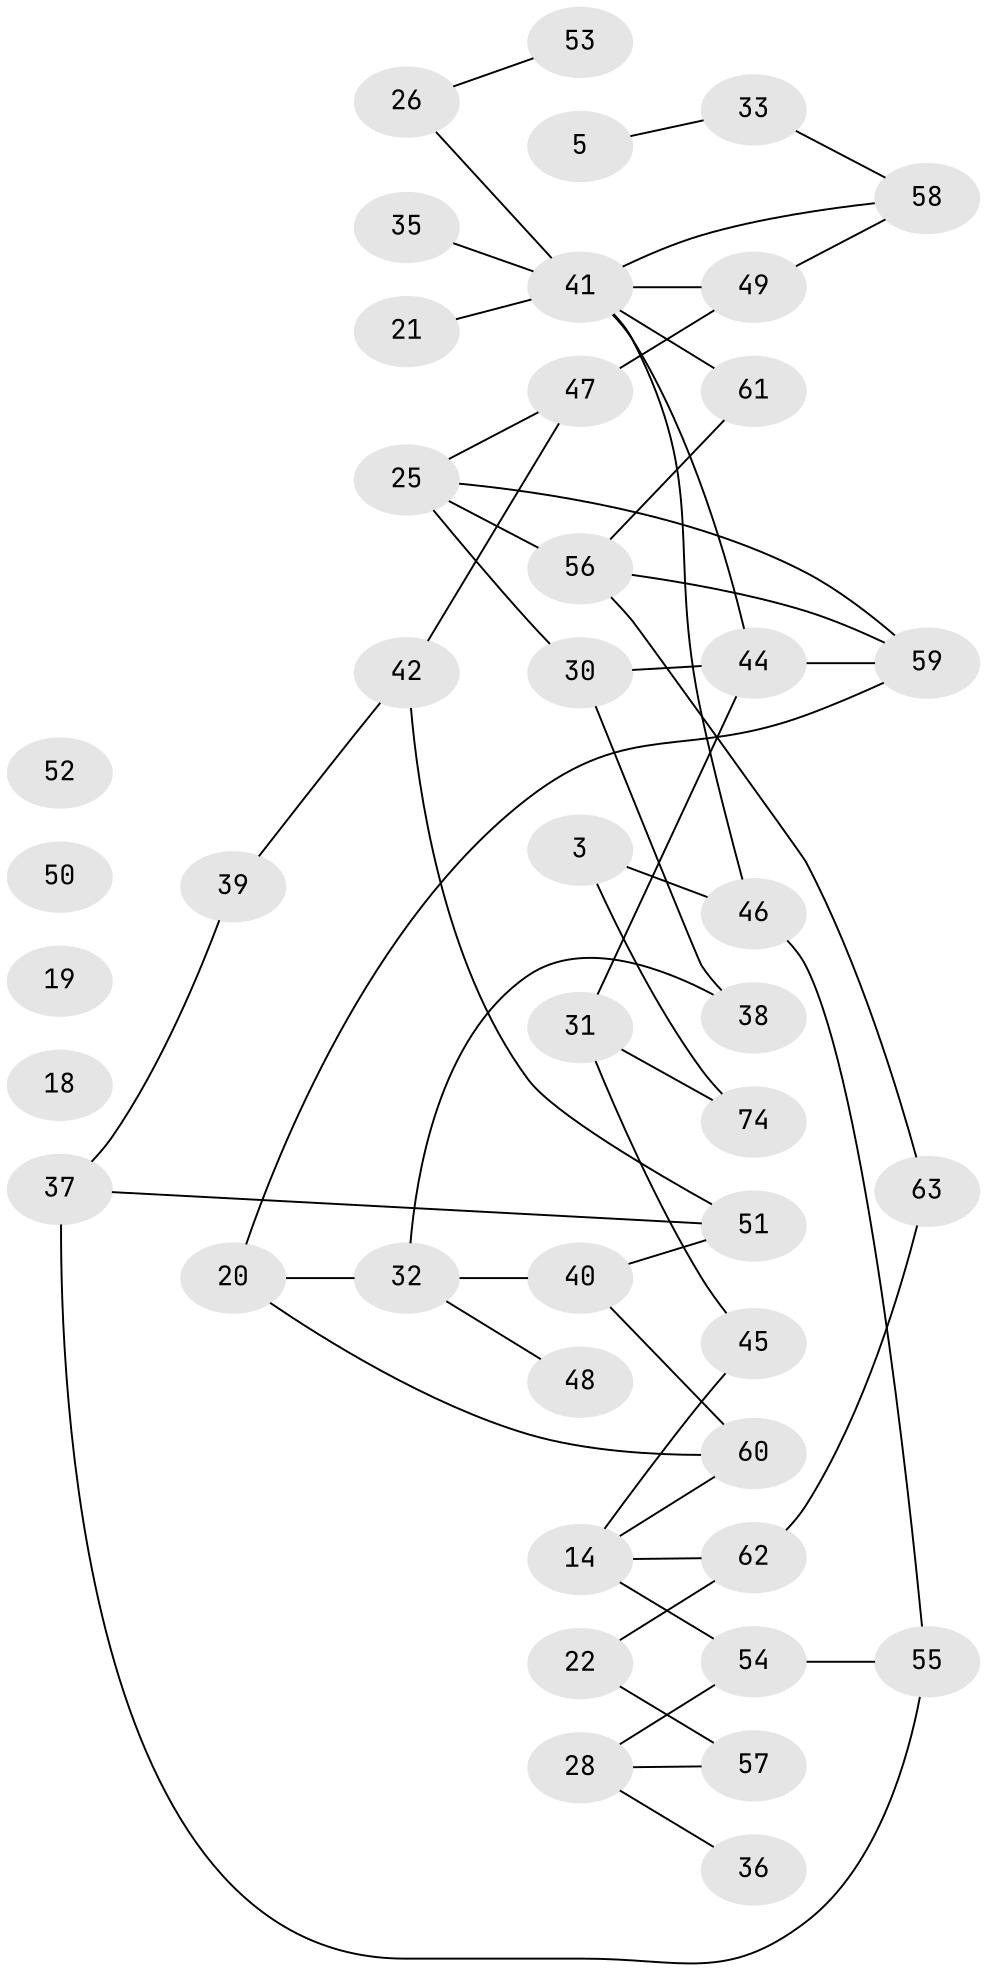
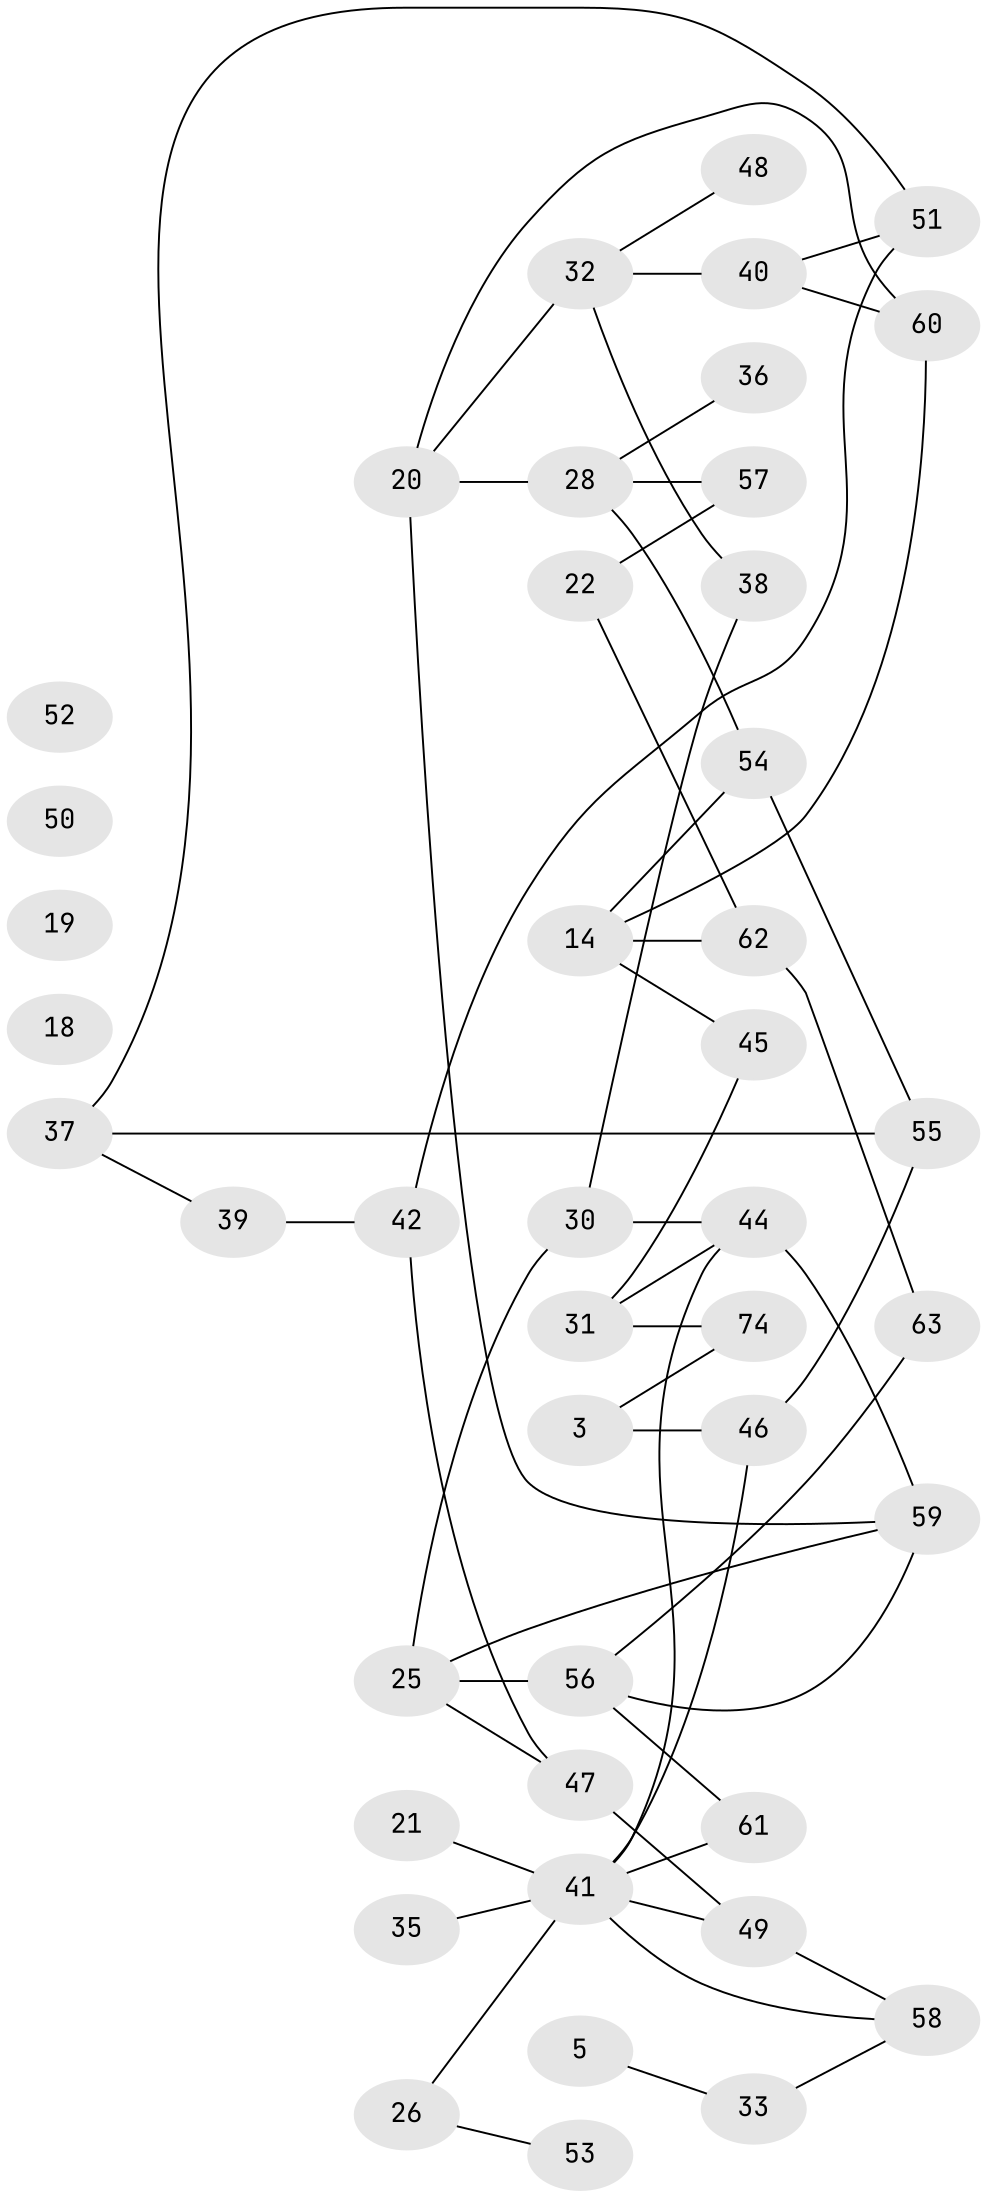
none -> (494, 482)
